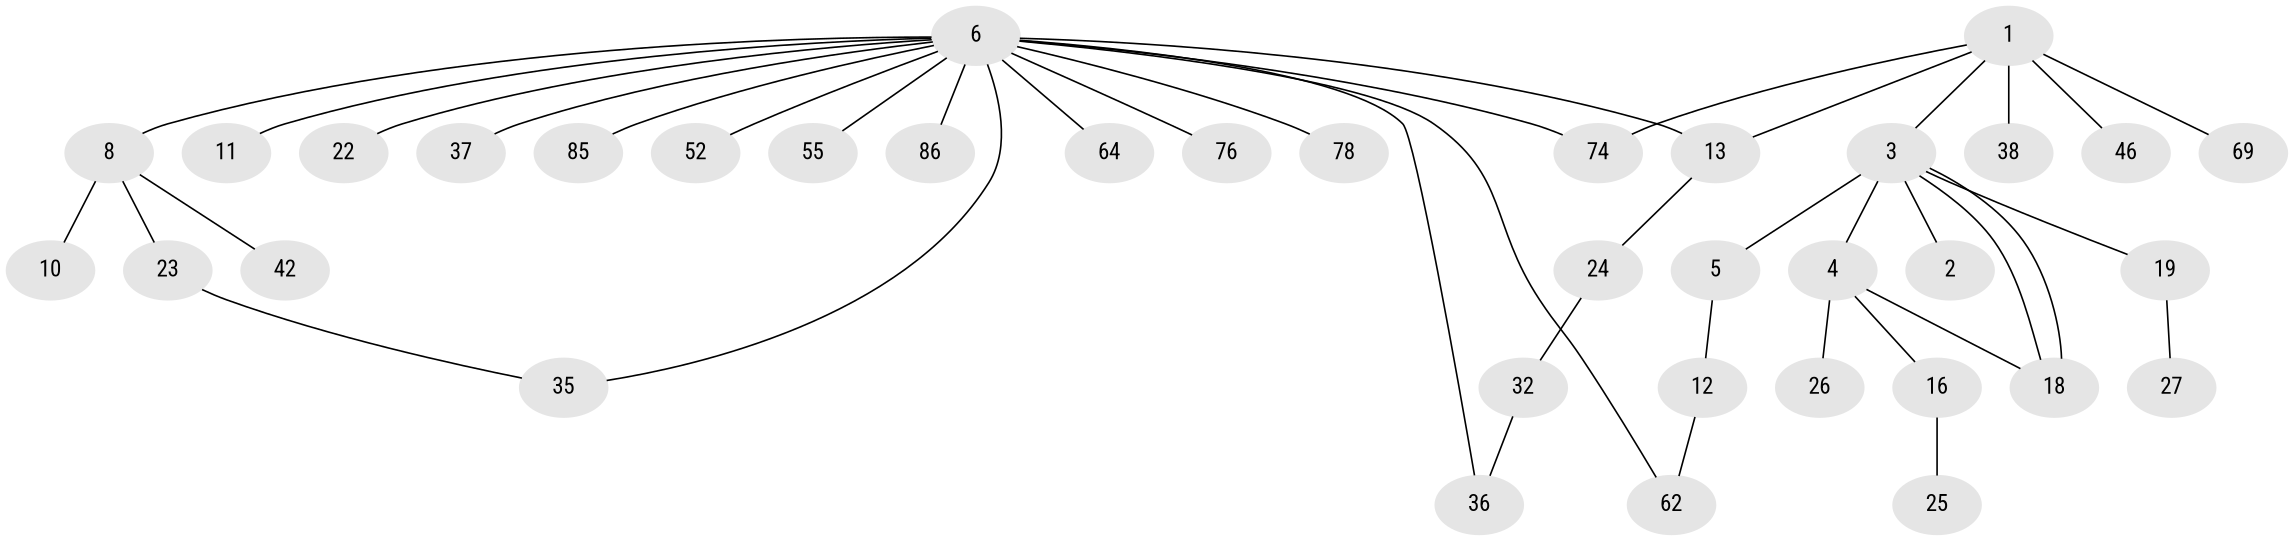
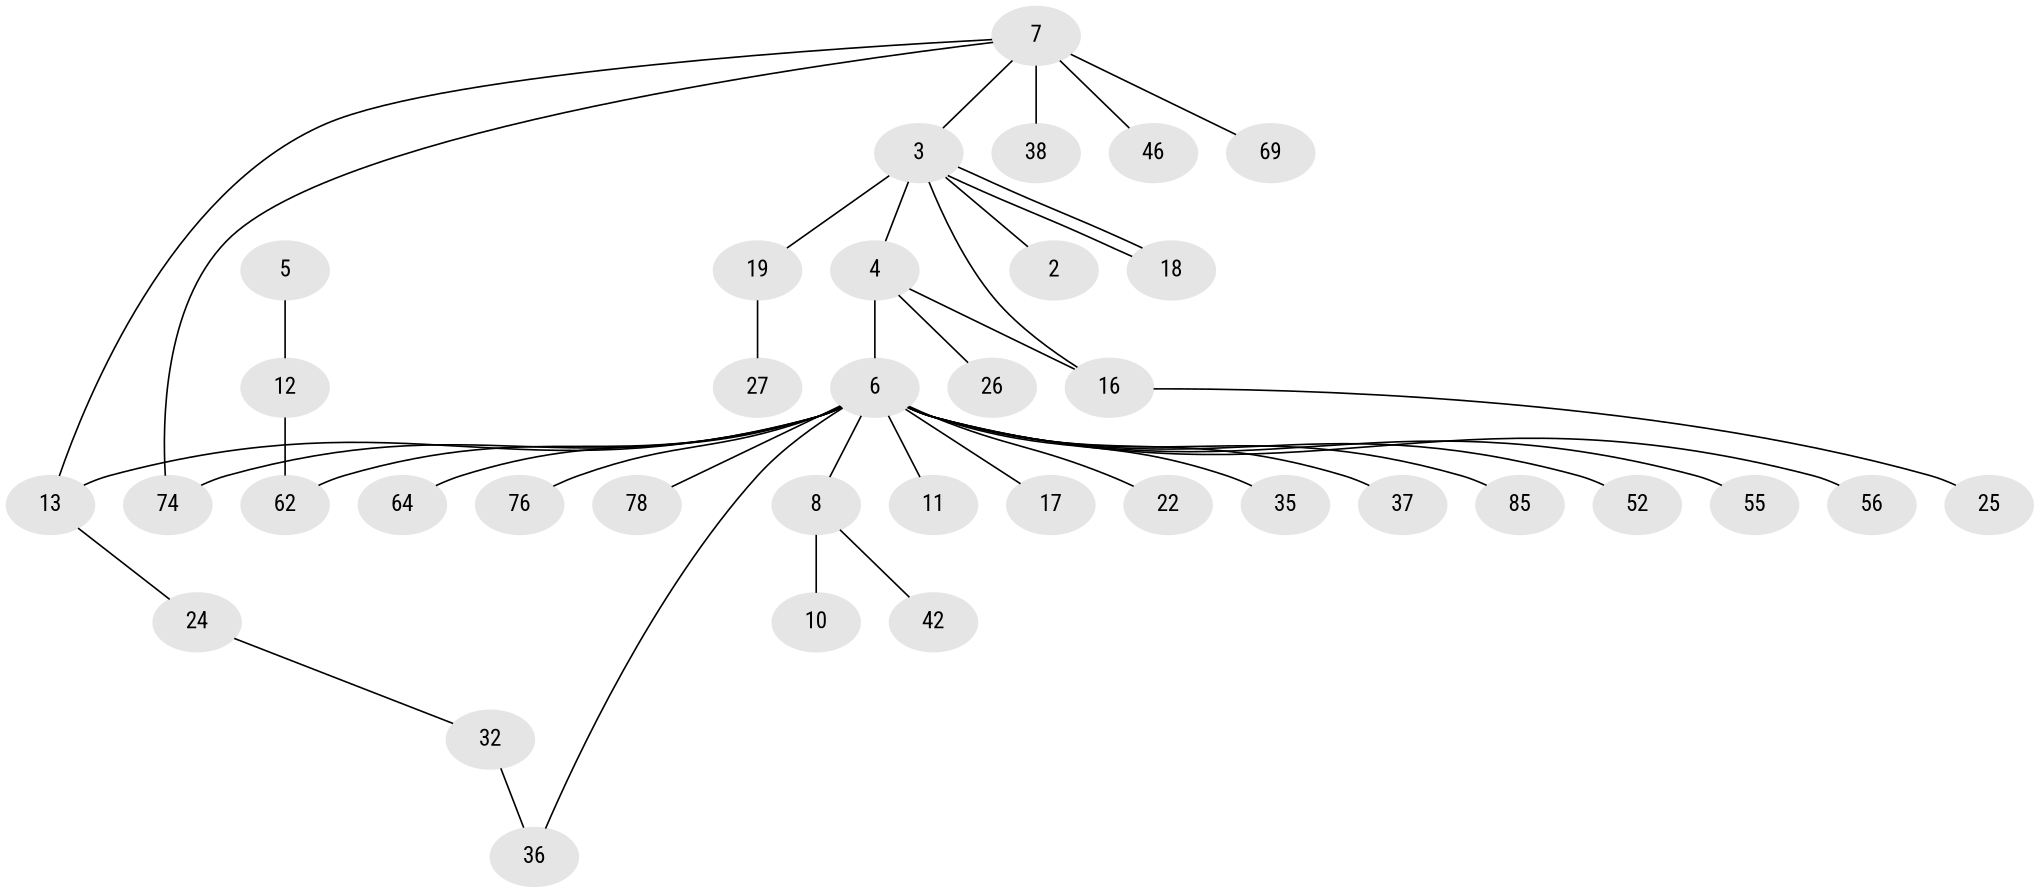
(2009, 36) -> (1036, 36)
(930, 153) -> (1872, 505)
(1803, 212) -> (986, 288)
(168, 270) -> none
(1943, 329) -> (875, 329)
none -> (1051, 505)
